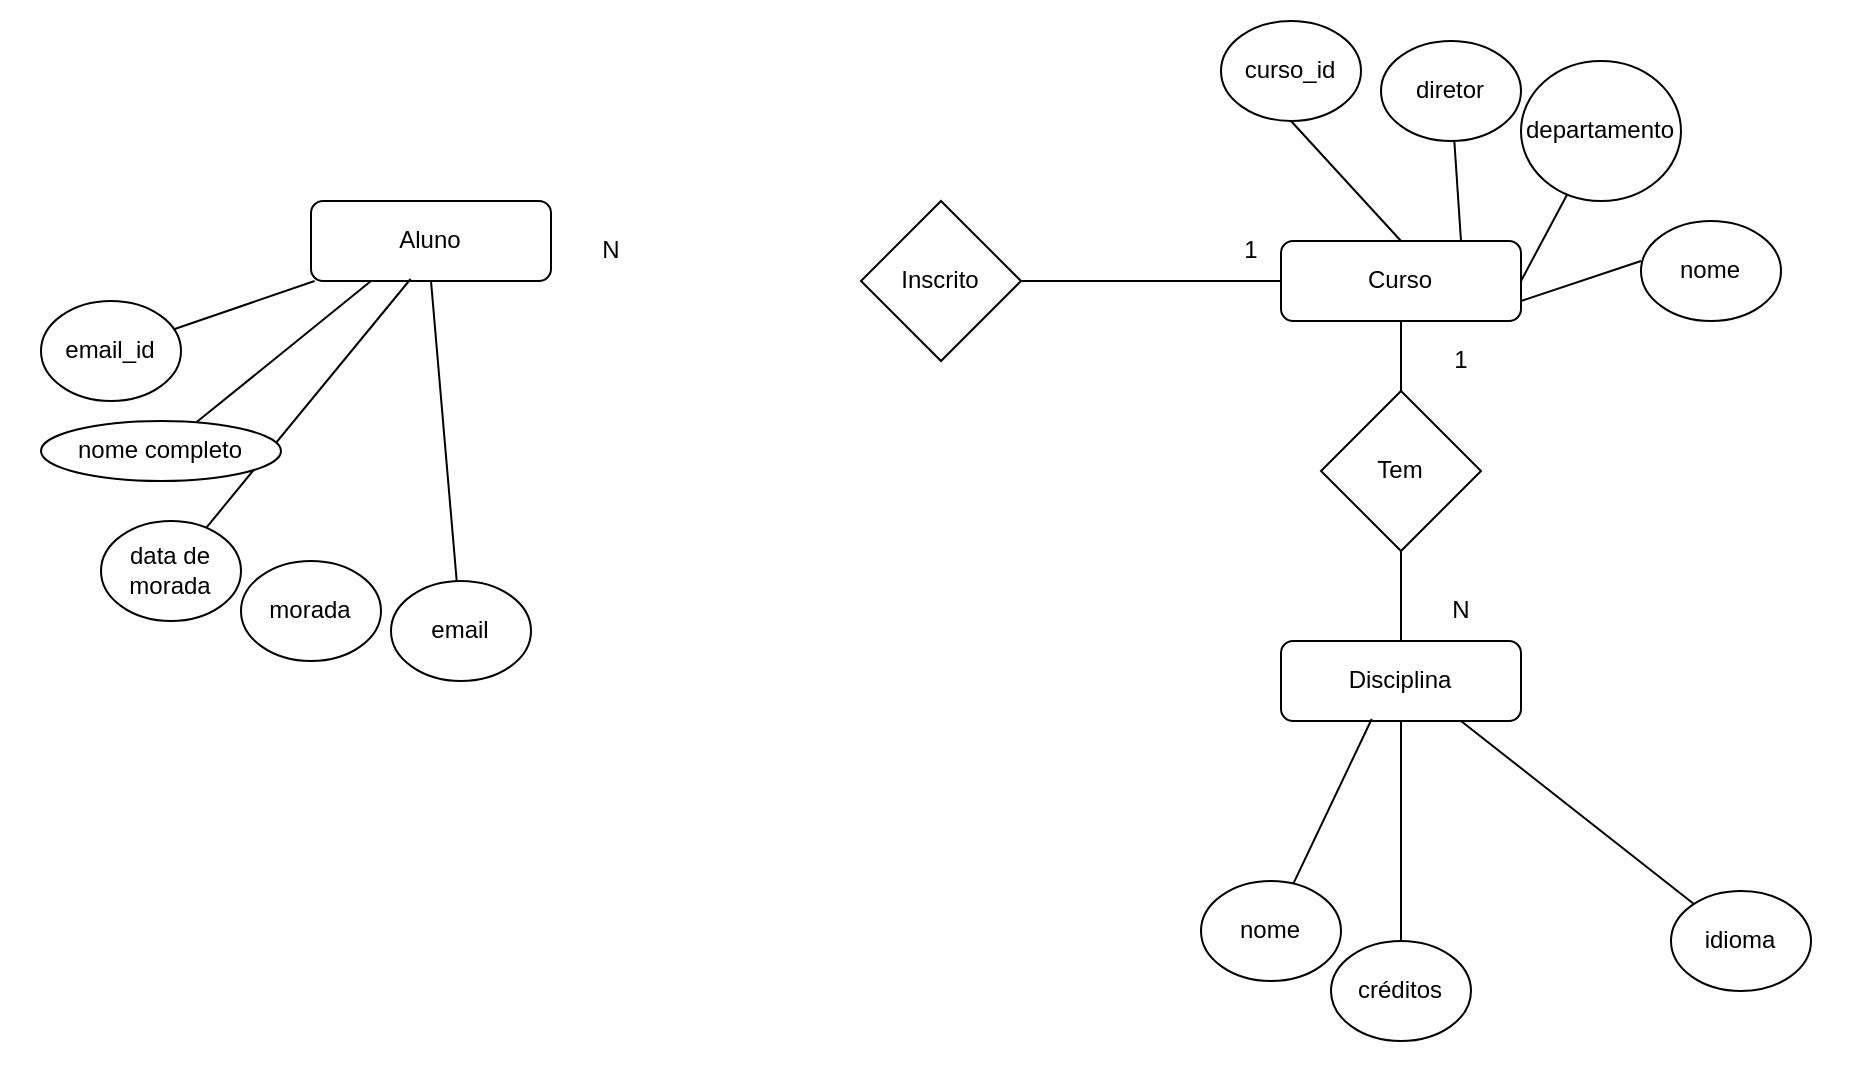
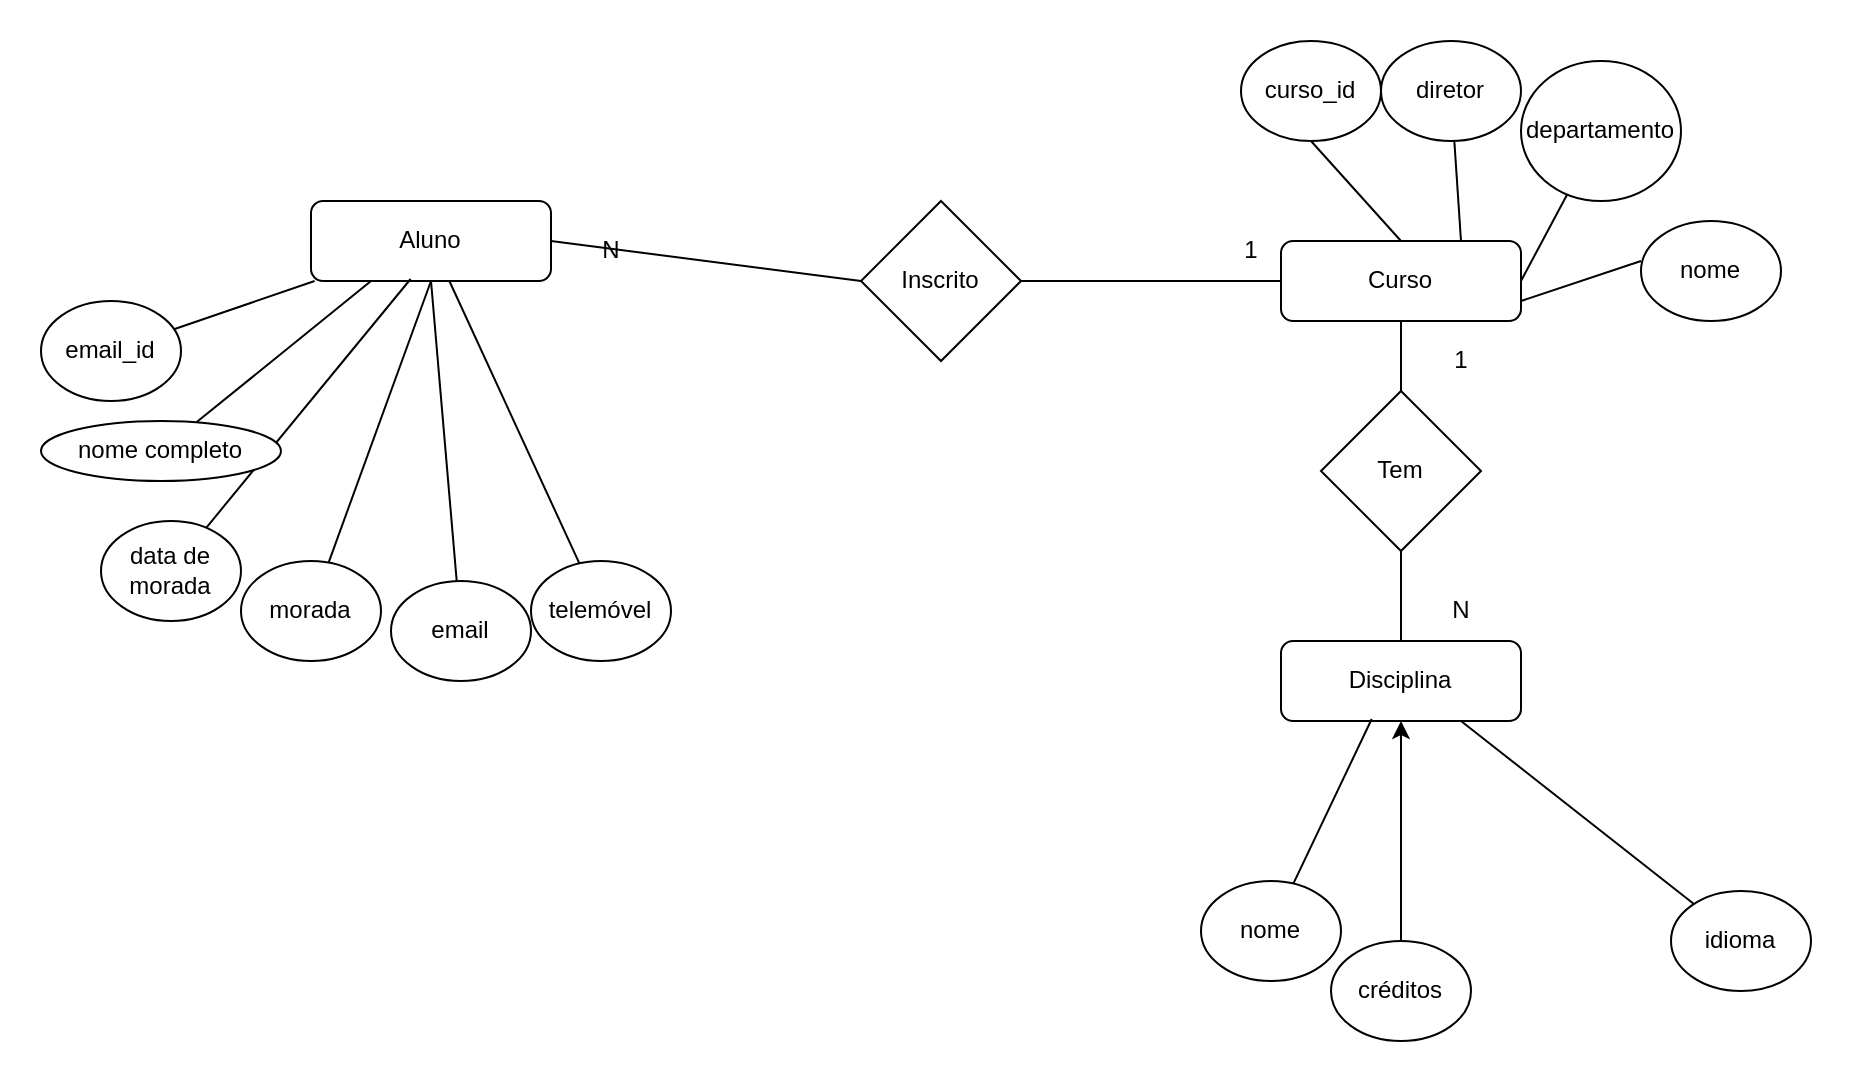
(1291, 71) -> (1311, 91)
none -> (706, 261)
none -> (514, 422)
none -> (378, 426)
none -> (601, 611)
(1401, 730) -> (1401, 736)
